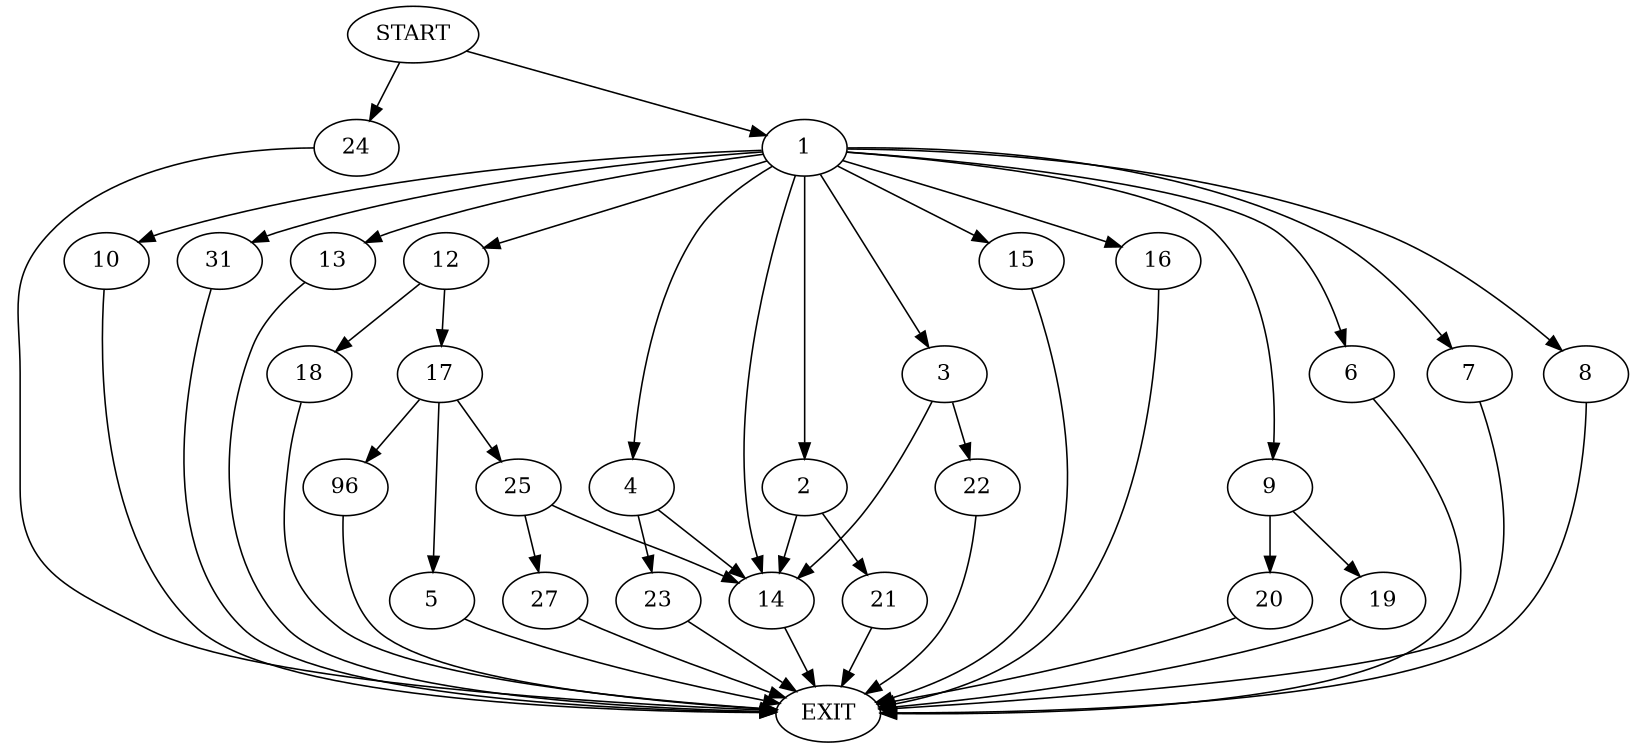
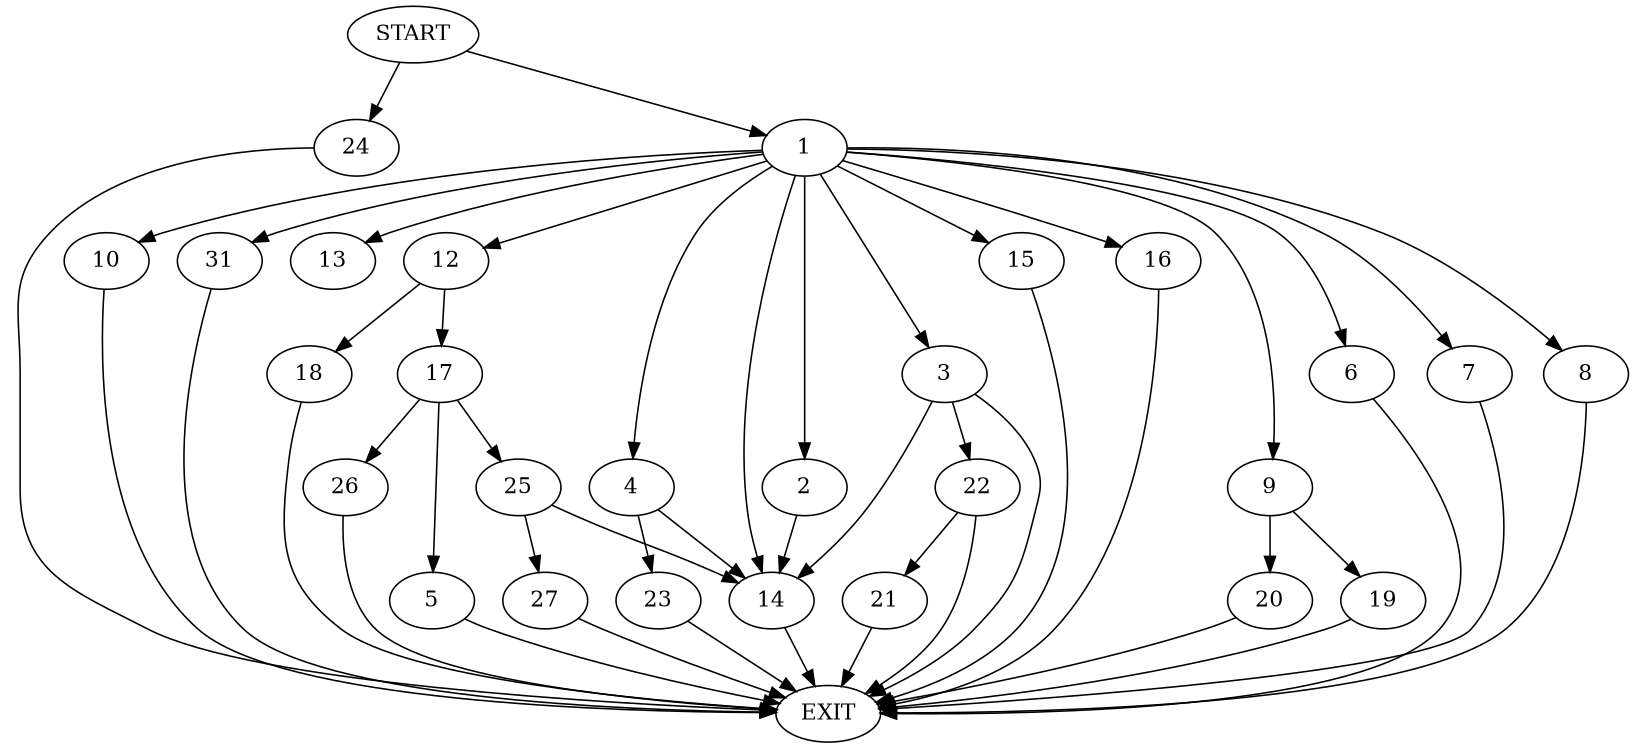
(346, 487) -> (346, 487)
(835, 530) -> (936, 538)
(331, 655) -> (1021, 560)
